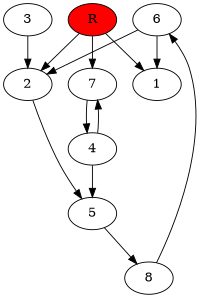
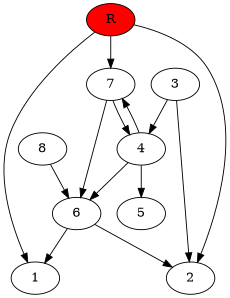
none -> (160, 113)
none -> (95, 145)
(51, 147) -> none
none -> (112, 178)
(118, 242) -> none
